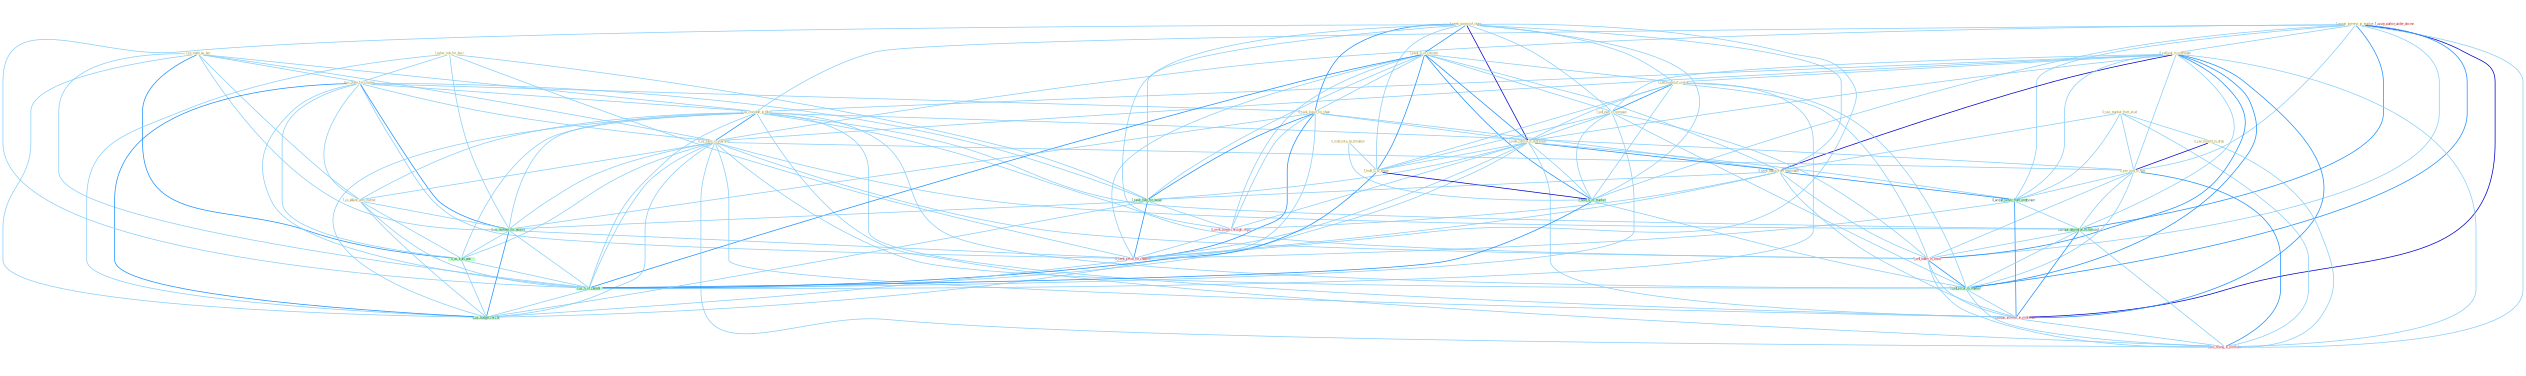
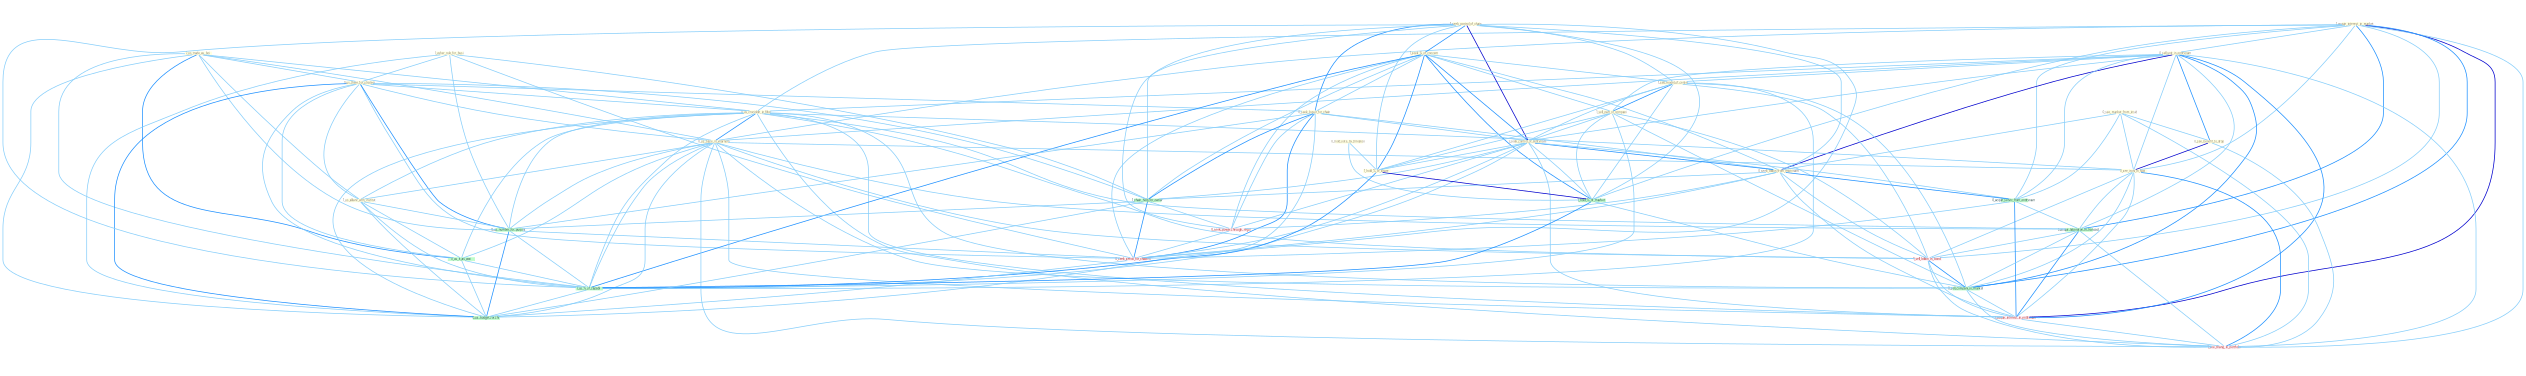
(2395, 24) -> none
(1545, 59) -> none
(2074, 186) -> (2090, 253)
(1148, 200) -> (1148, 200)
(1592, 200) -> (1592, 200)
(2184, 203) -> (2193, 98)
(485, 245) -> none
(1966, 289) -> (1966, 289)
